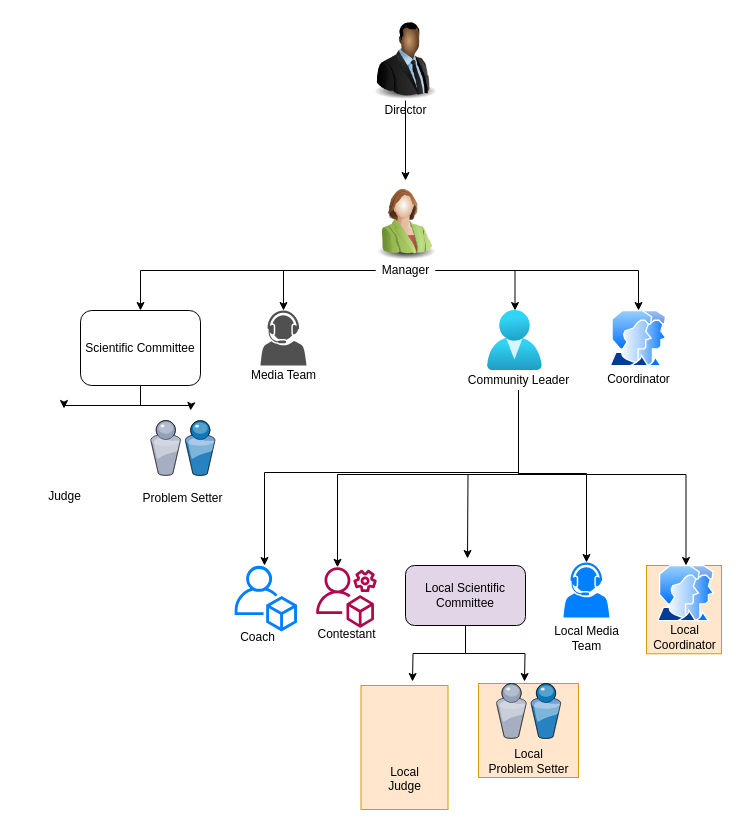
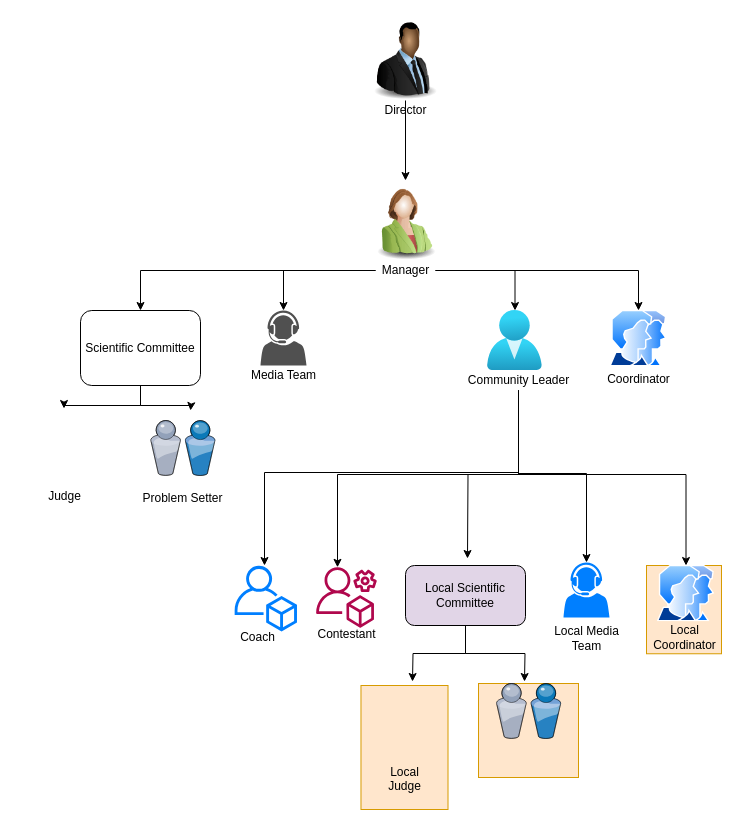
(529, 762) -> none
